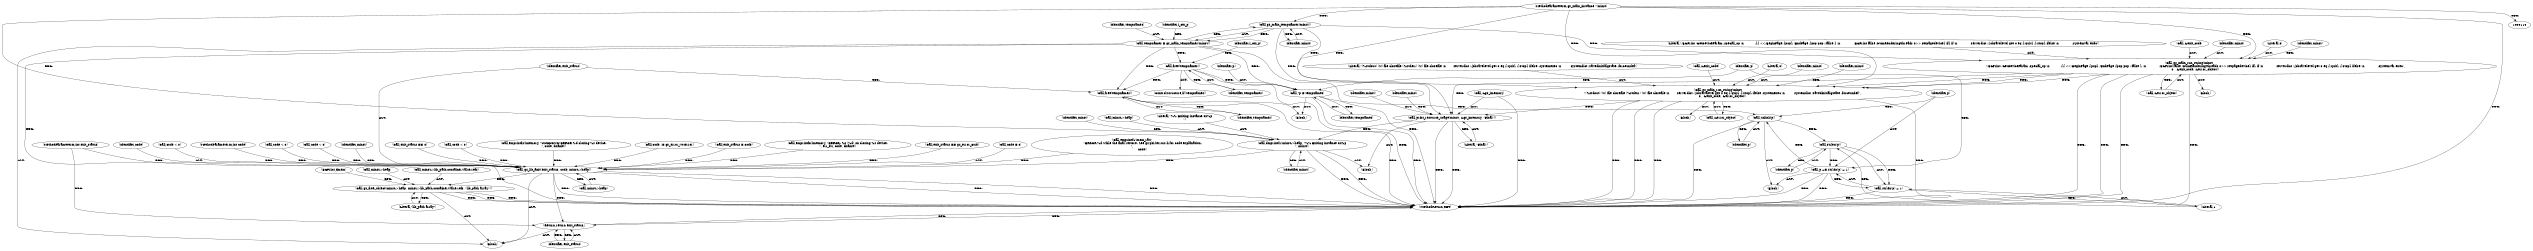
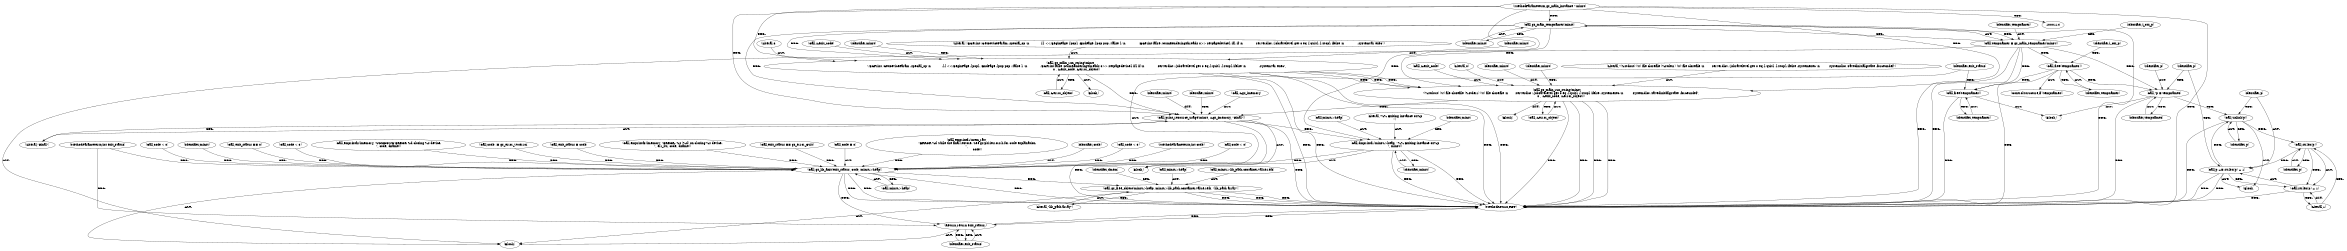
(334, 170) -> (1105, 170)
(1518, 170) -> (2098, 112)
(943, 217) -> (1196, 217)
